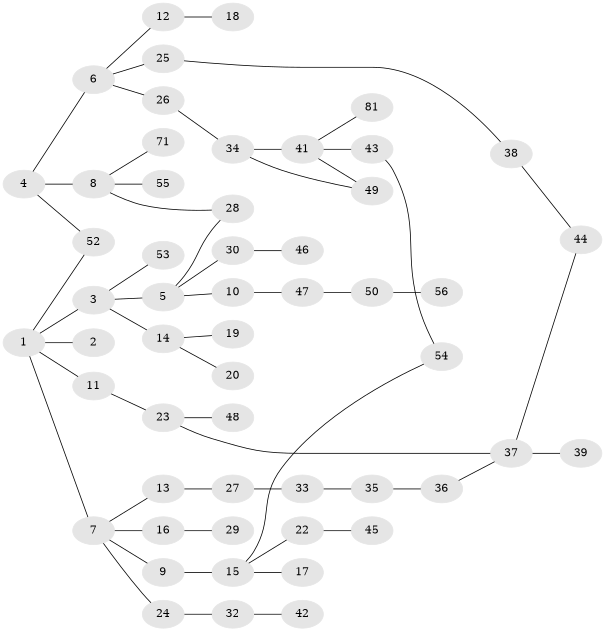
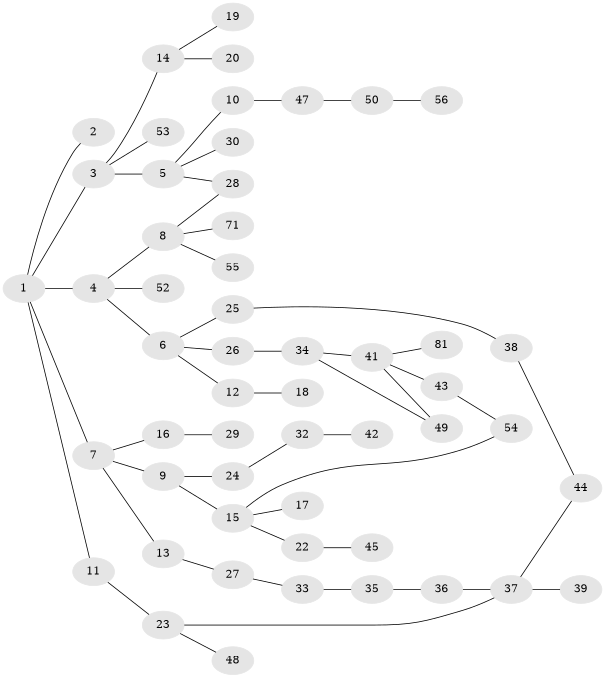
(302, 251) -> none
(59, 293) -> (59, 289)
(126, 574) -> (198, 477)
